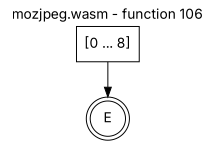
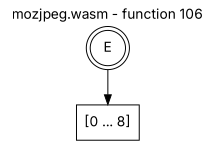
(108, 75) -> (108, 82)
